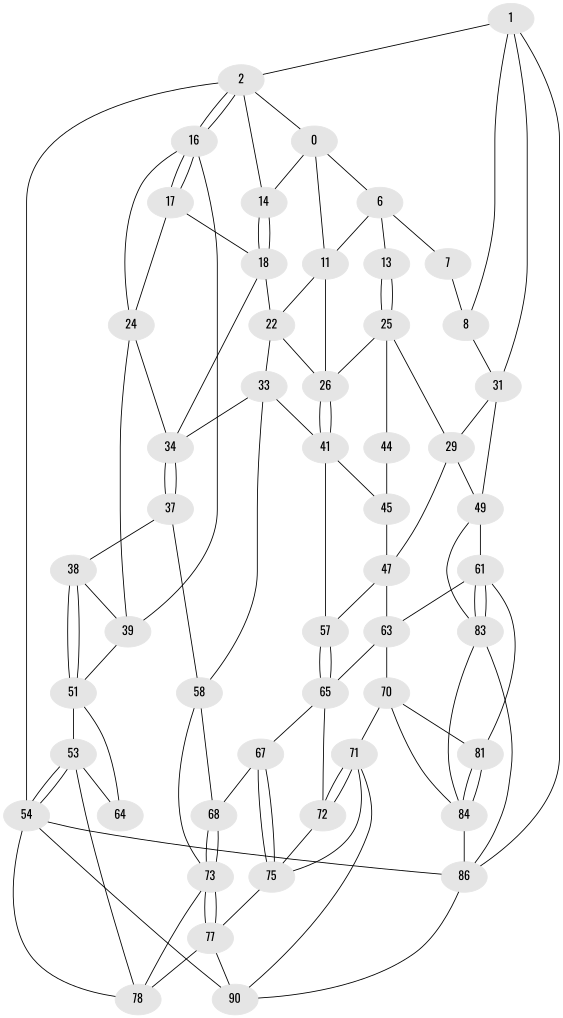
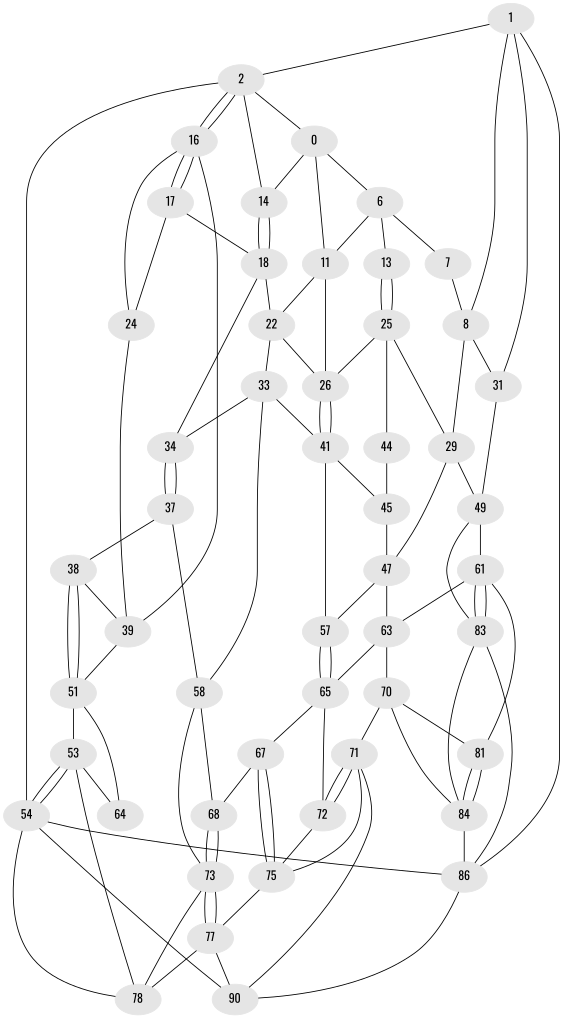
(151, 387) -> none
(475, 417) -> (459, 387)
